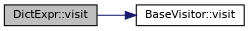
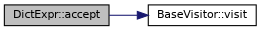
(51, 15) -> (57, 15)
